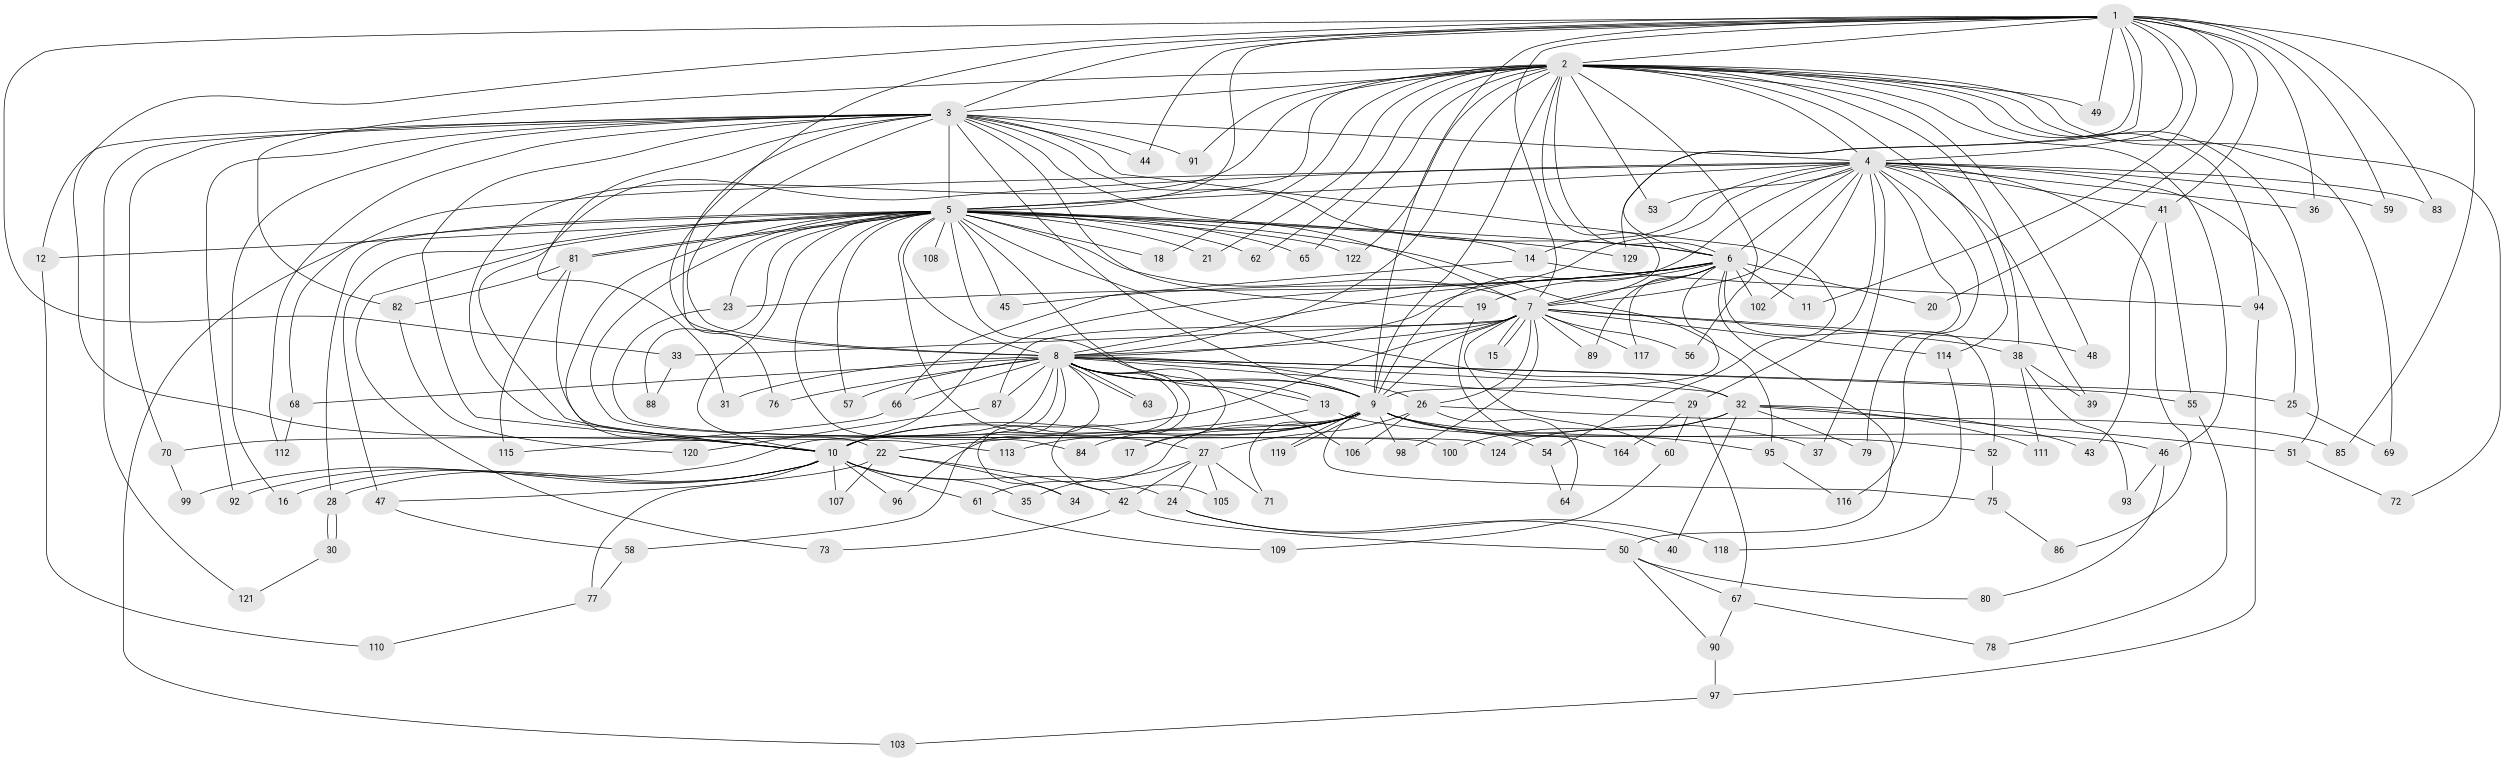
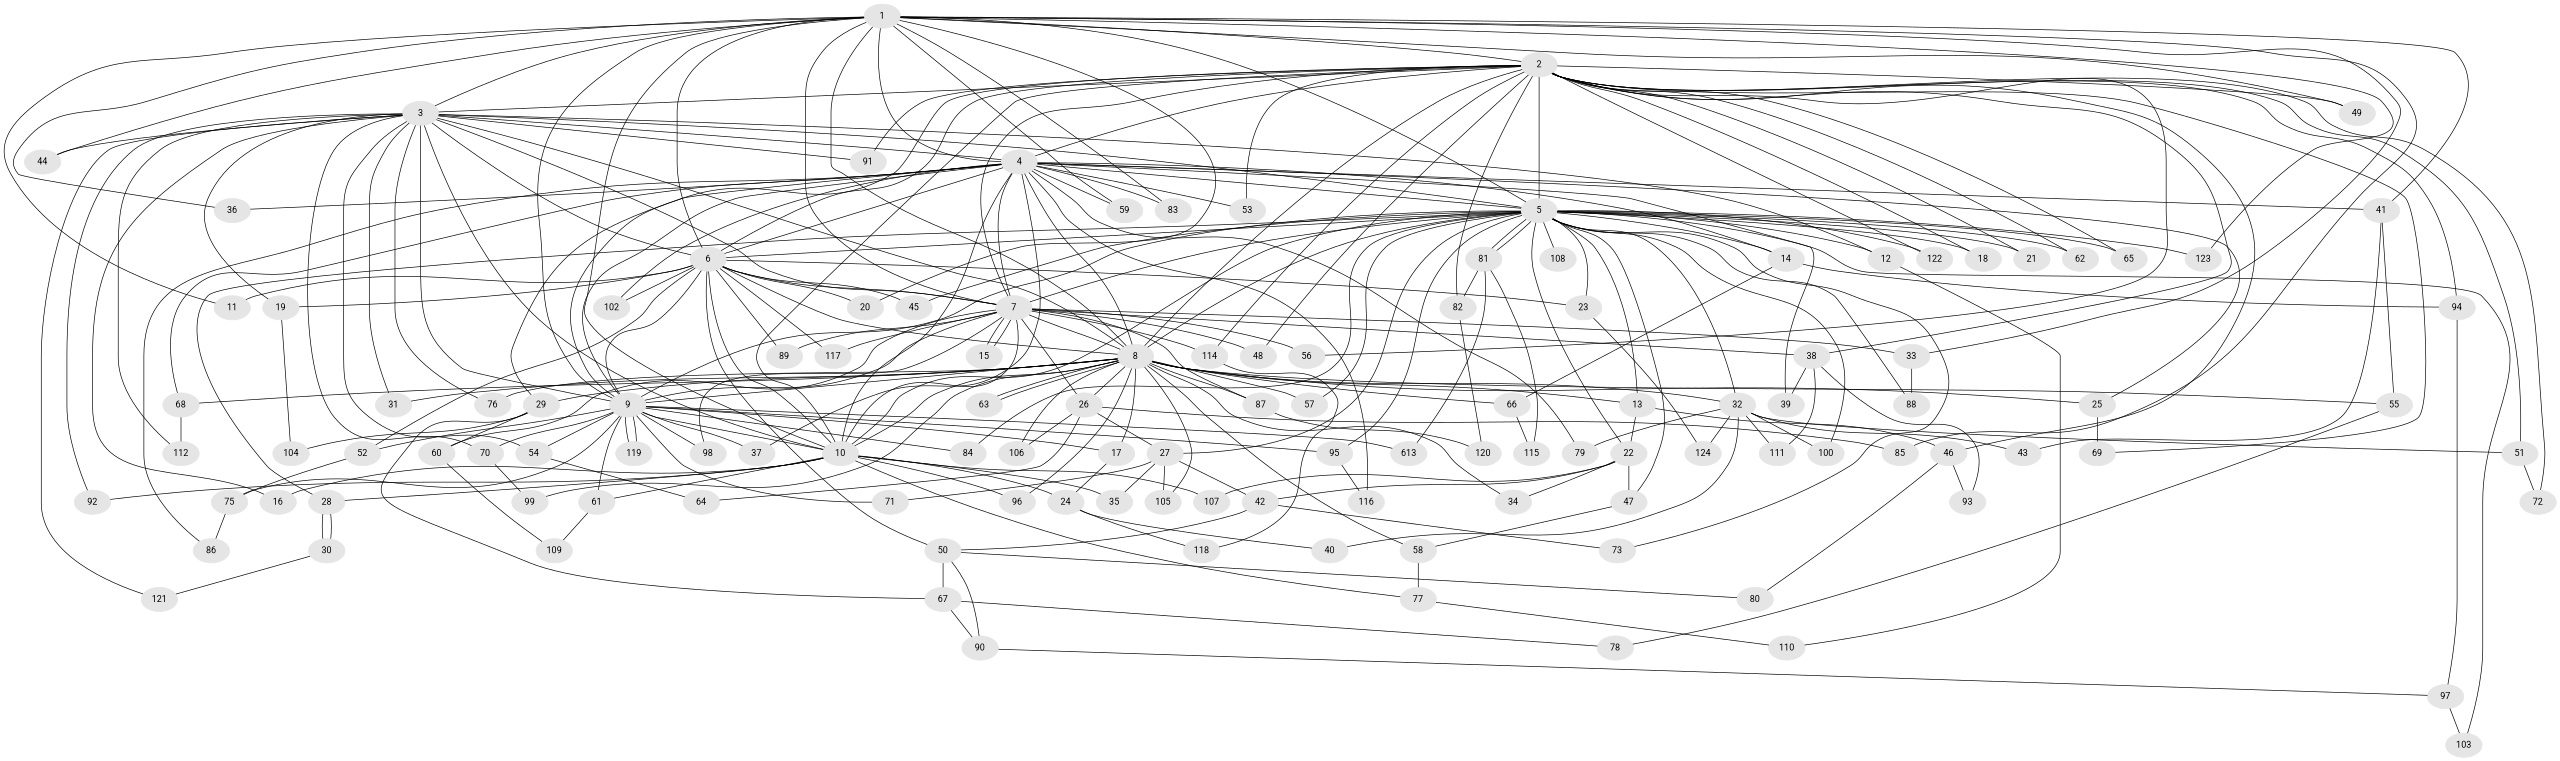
(1630, 259) -> (2203, 259)
(1007, 454) -> (1409, 454)
(1621, 454) -> (291, 454)
(1188, 478) -> (1088, 481)
